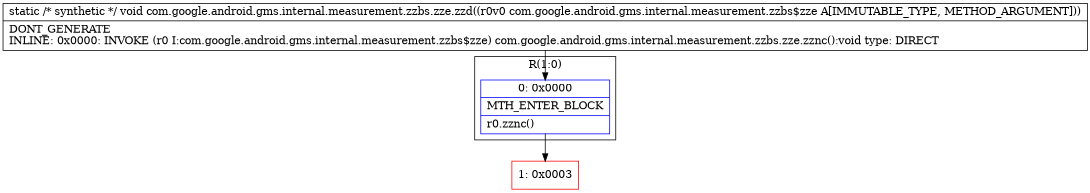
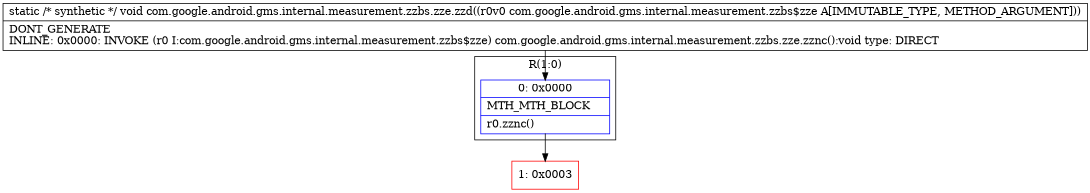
(545, 106) -> (538, 106)
